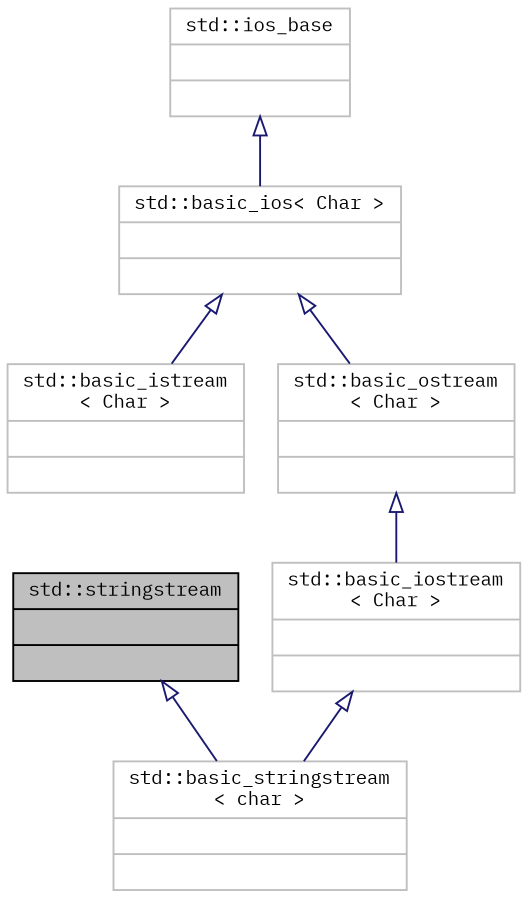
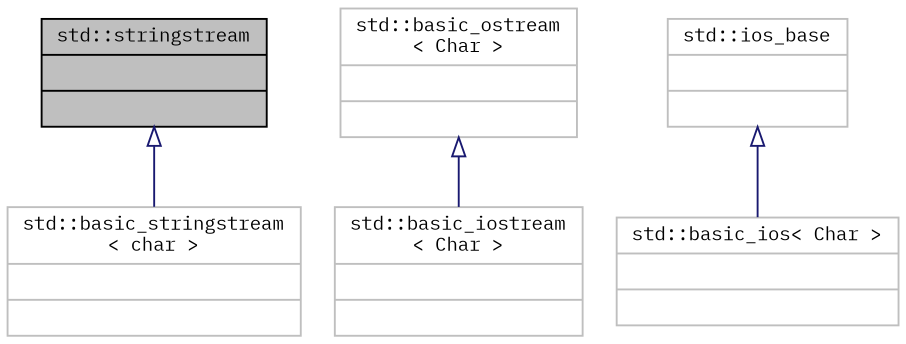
(330, 337) -> none
(126, 428) -> none
(323, 734) -> none
